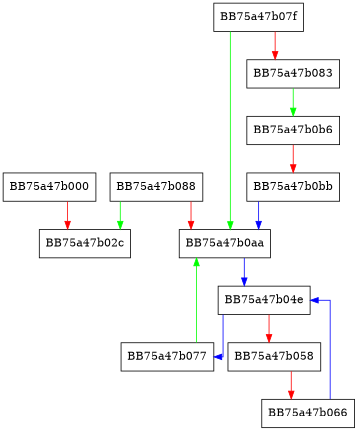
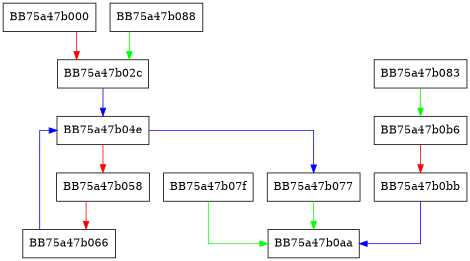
(275, 42) -> none
(191, 211) -> none
(244, 268) -> (103, 98)
